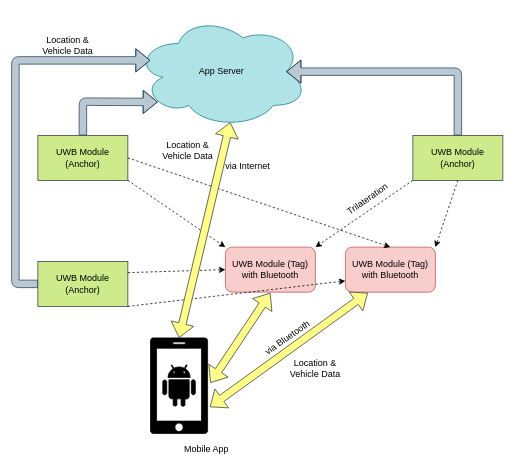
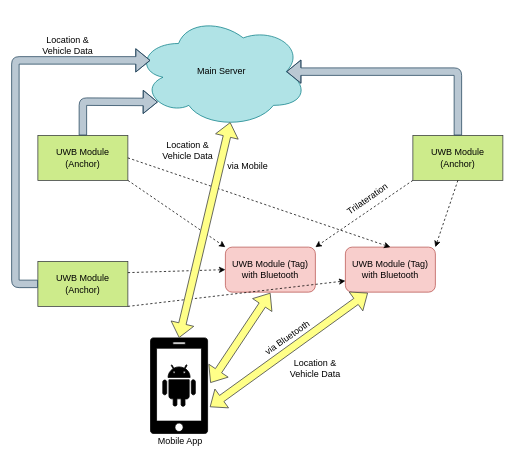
(222, 72) -> (222, 72)
(248, 166) -> (248, 166)
(207, 449) -> (180, 441)
